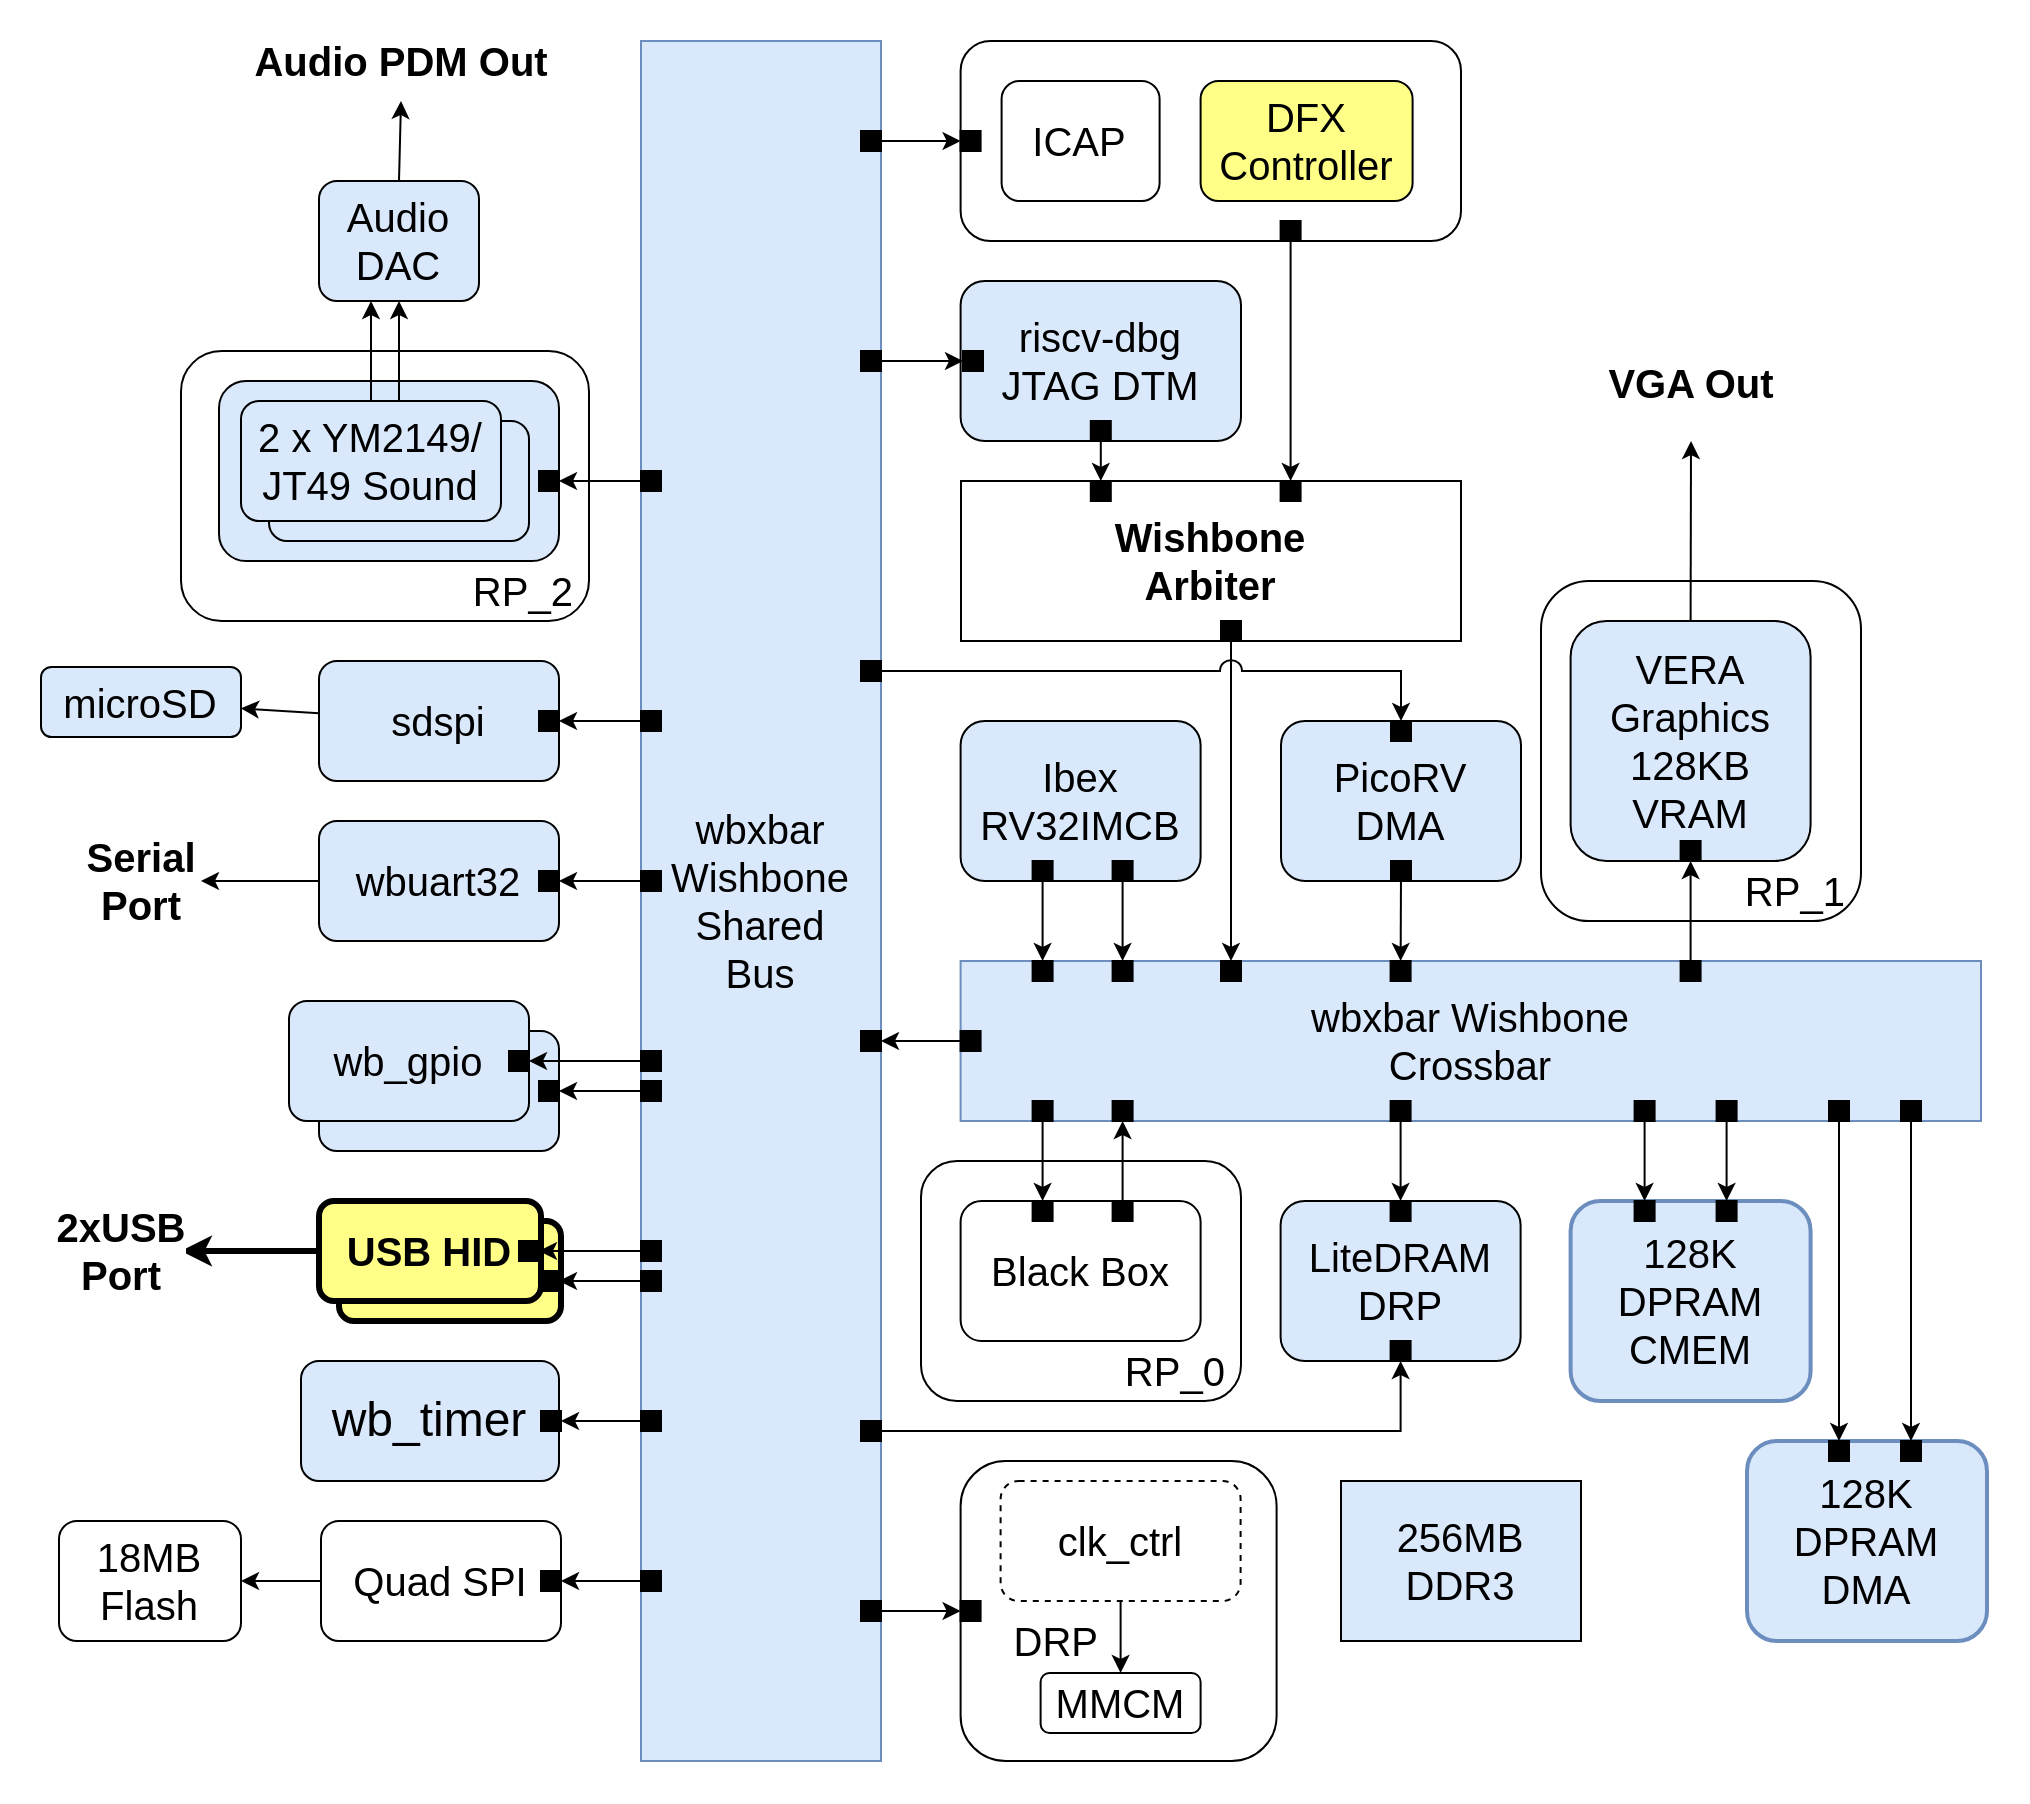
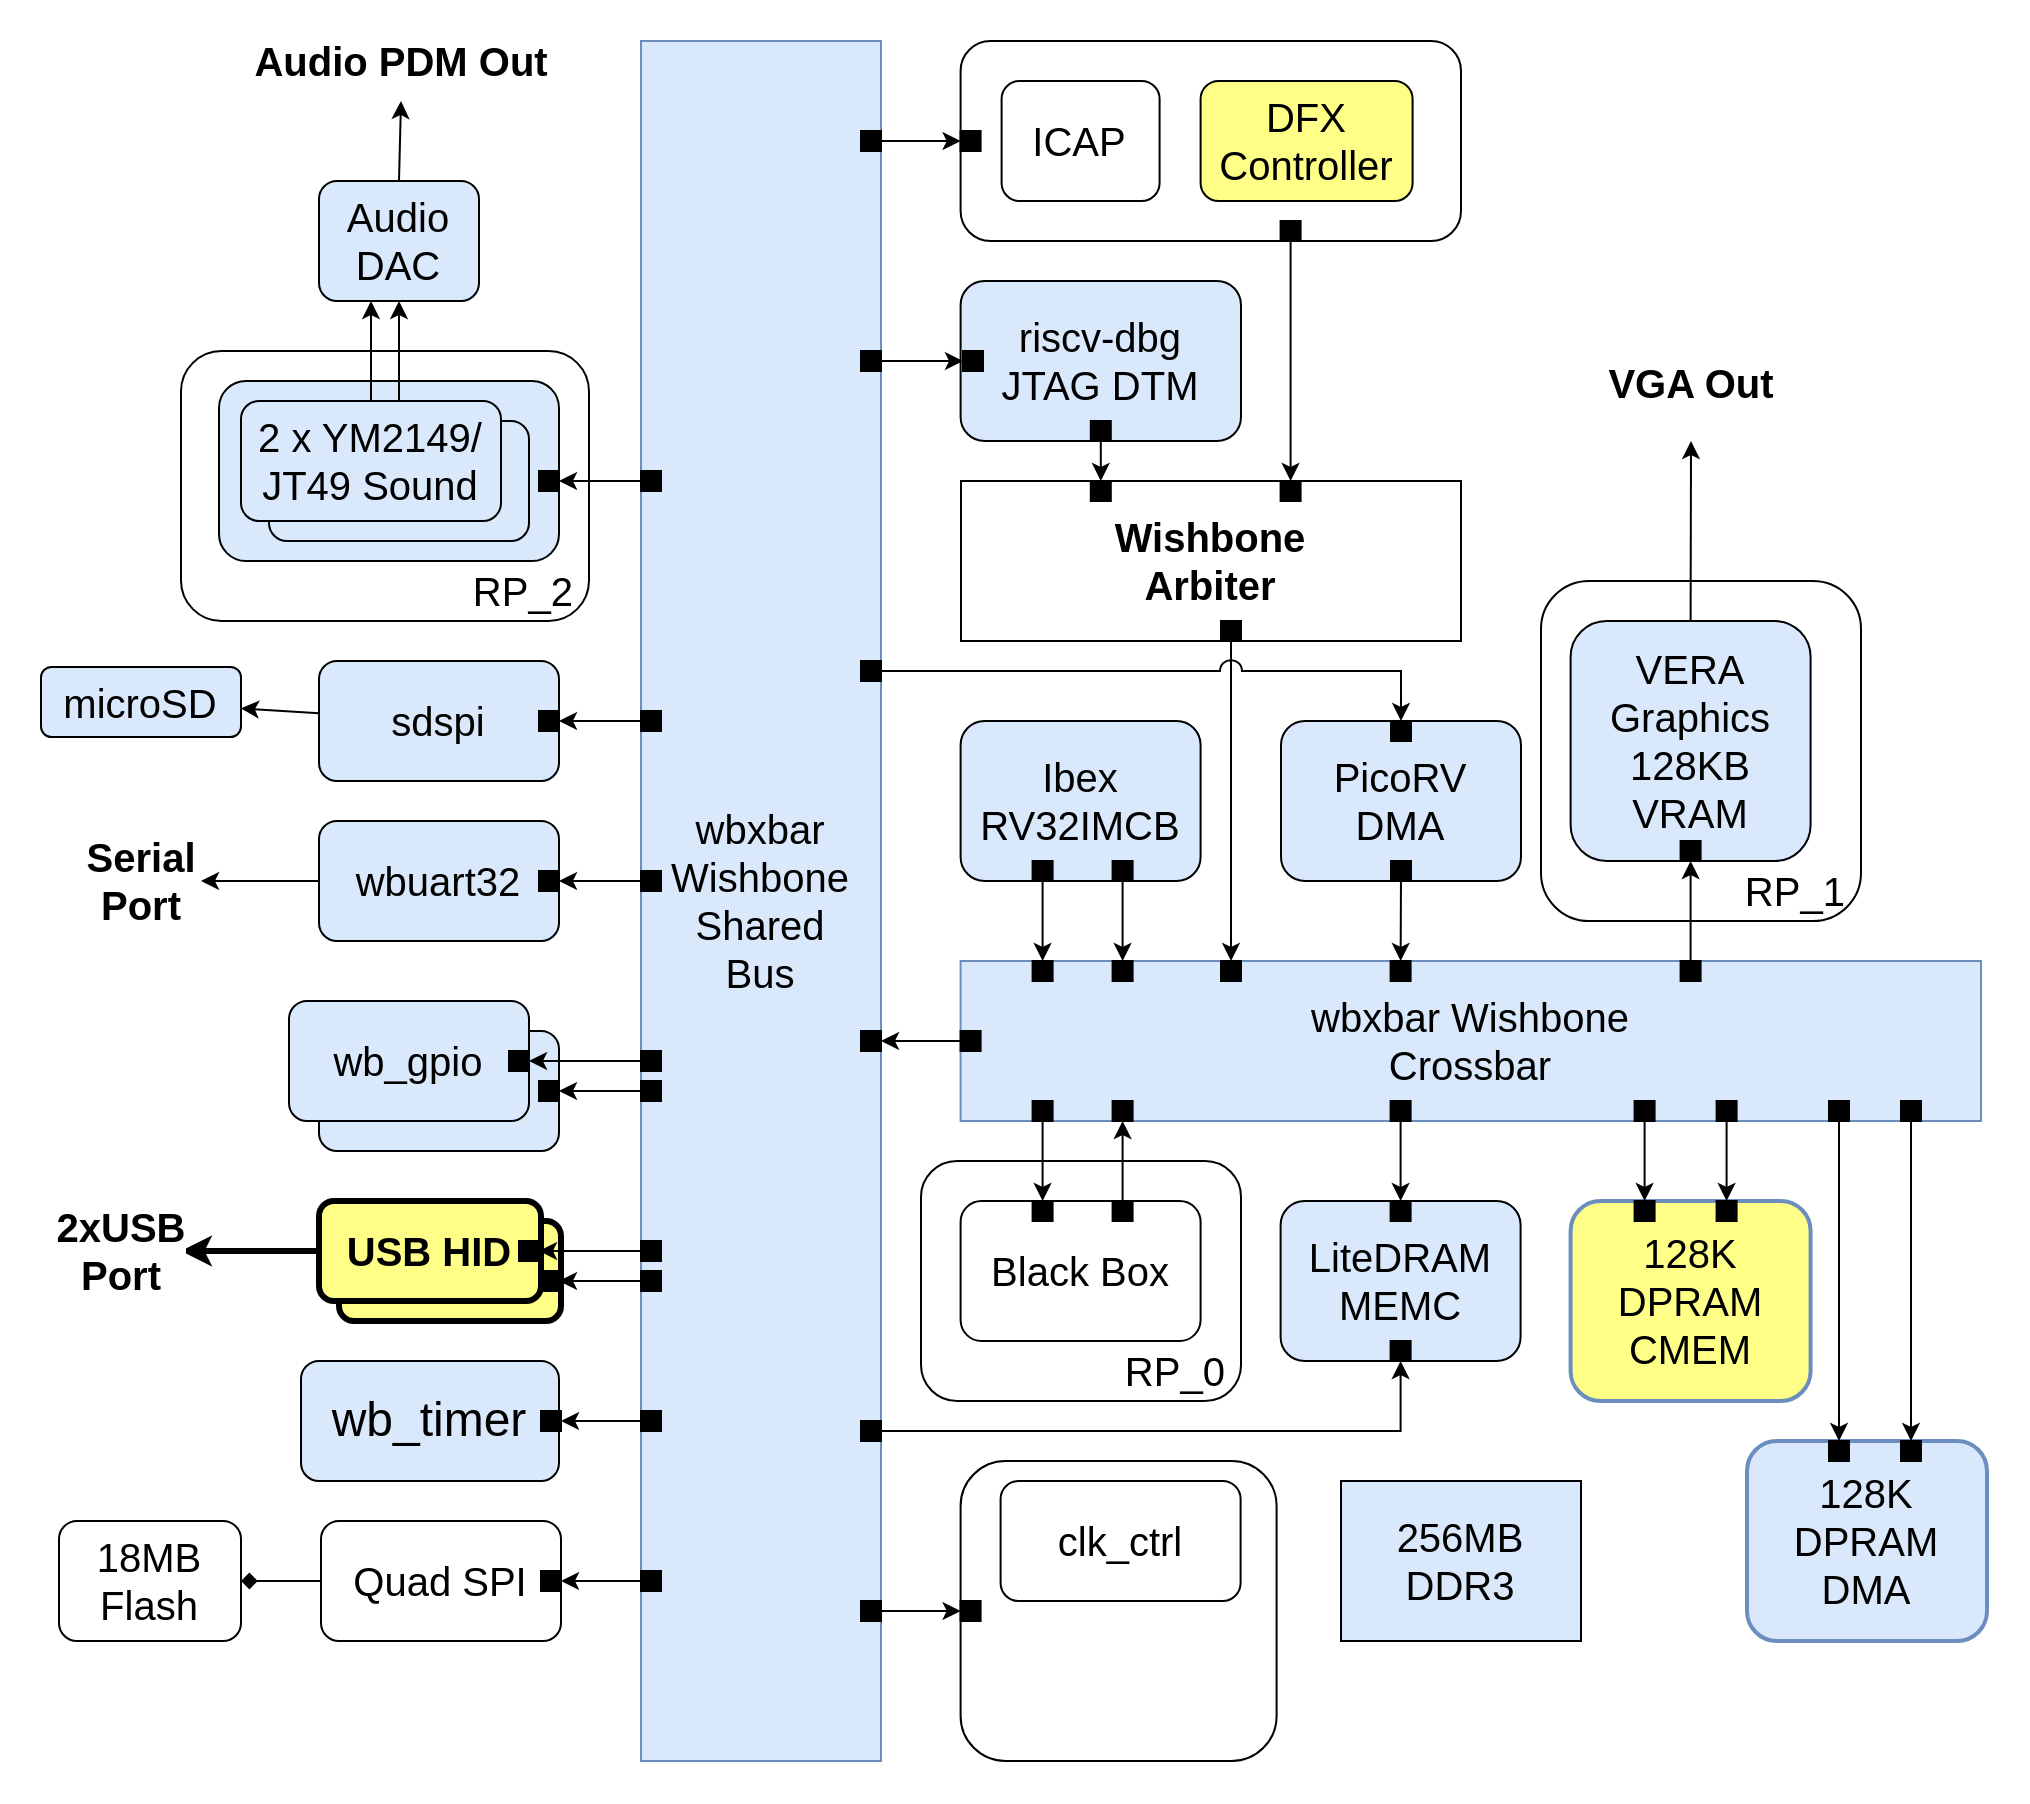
(1401, 1281) -> (1401, 1281)
(1691, 1301) -> (1691, 1301)
(1121, 1541) -> (1121, 1541)
(256, 1581) -> (257, 1581)
(1121, 1630) -> none
(1121, 1703) -> none
